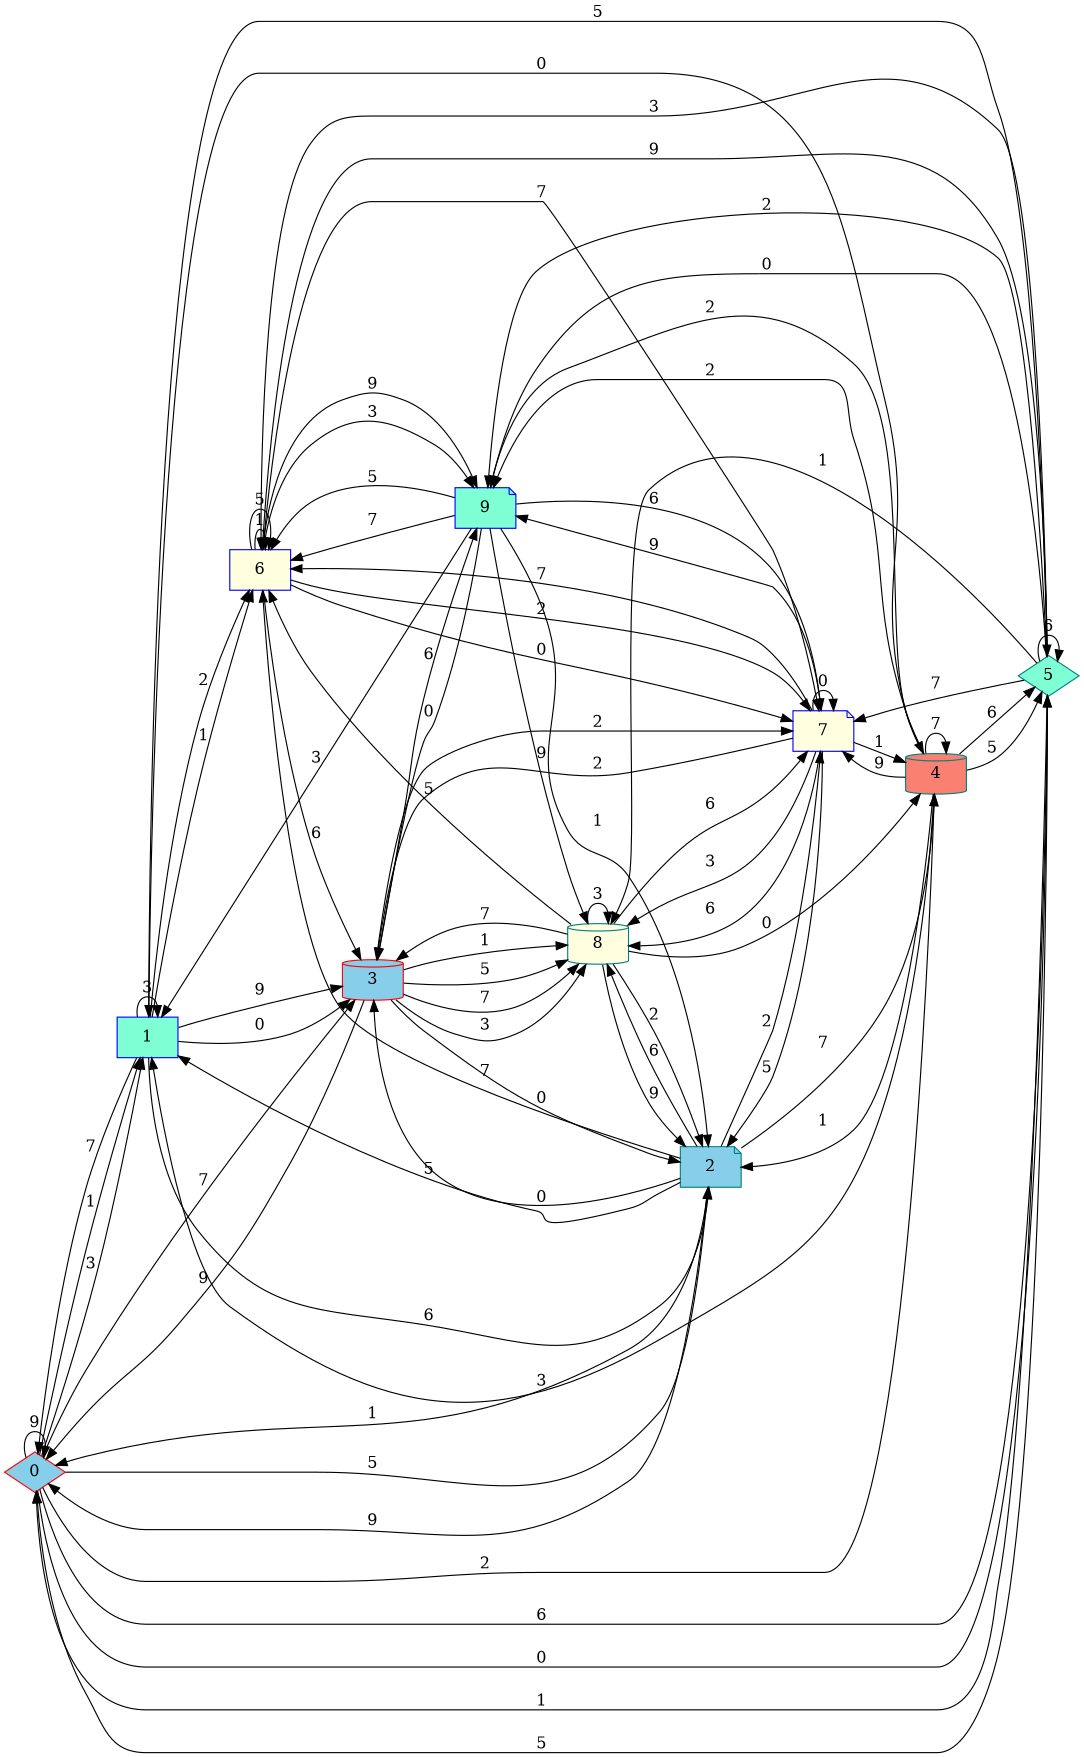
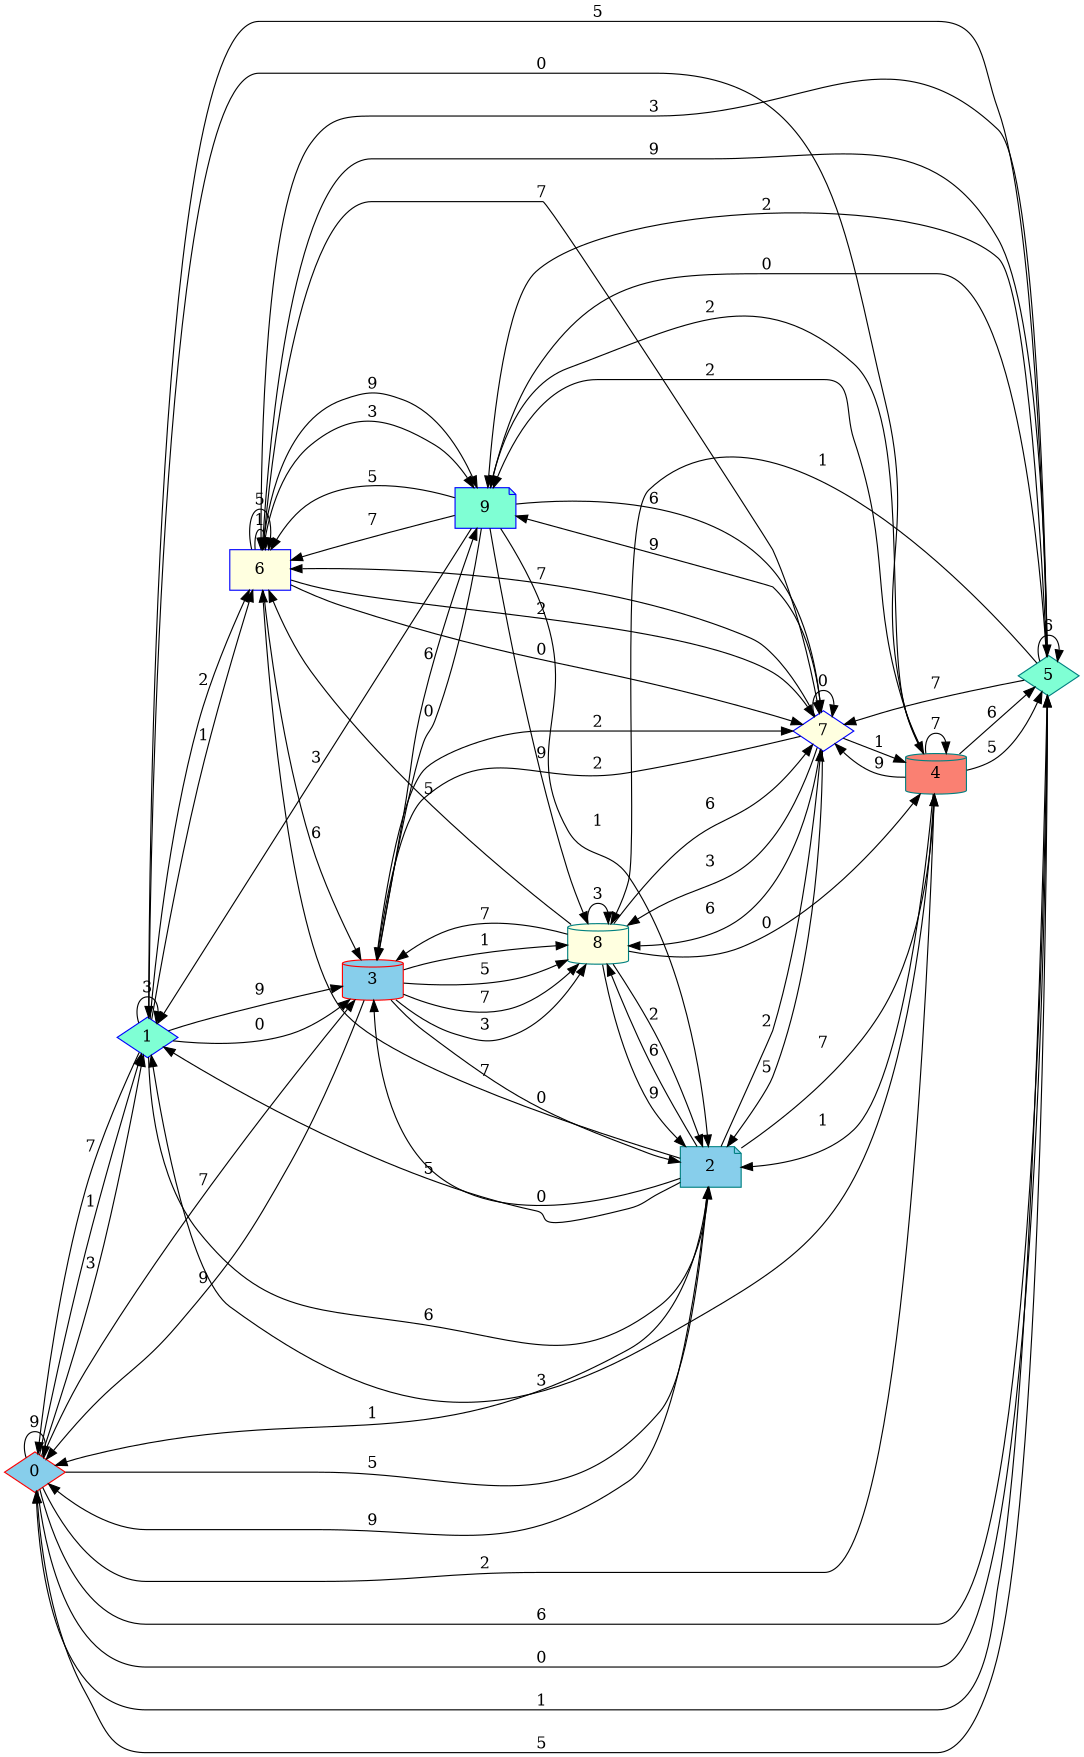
(823, 731) -> (823, 731)
(148, 1037) -> (148, 1037)
